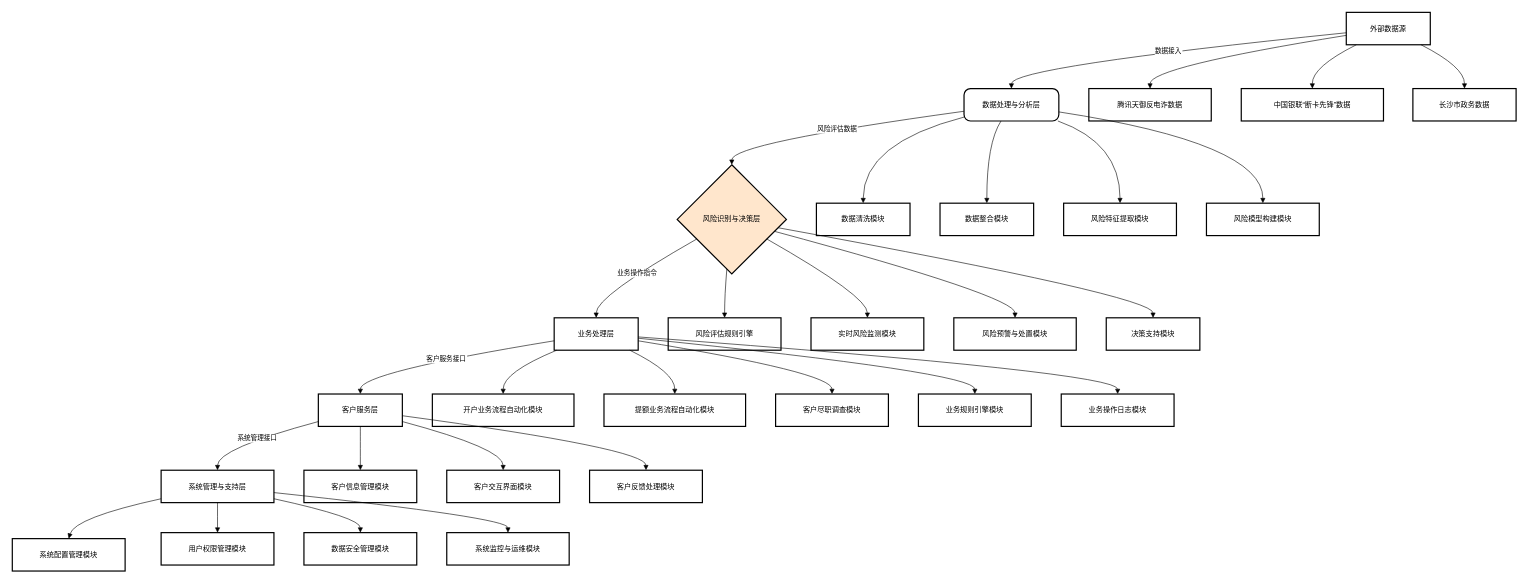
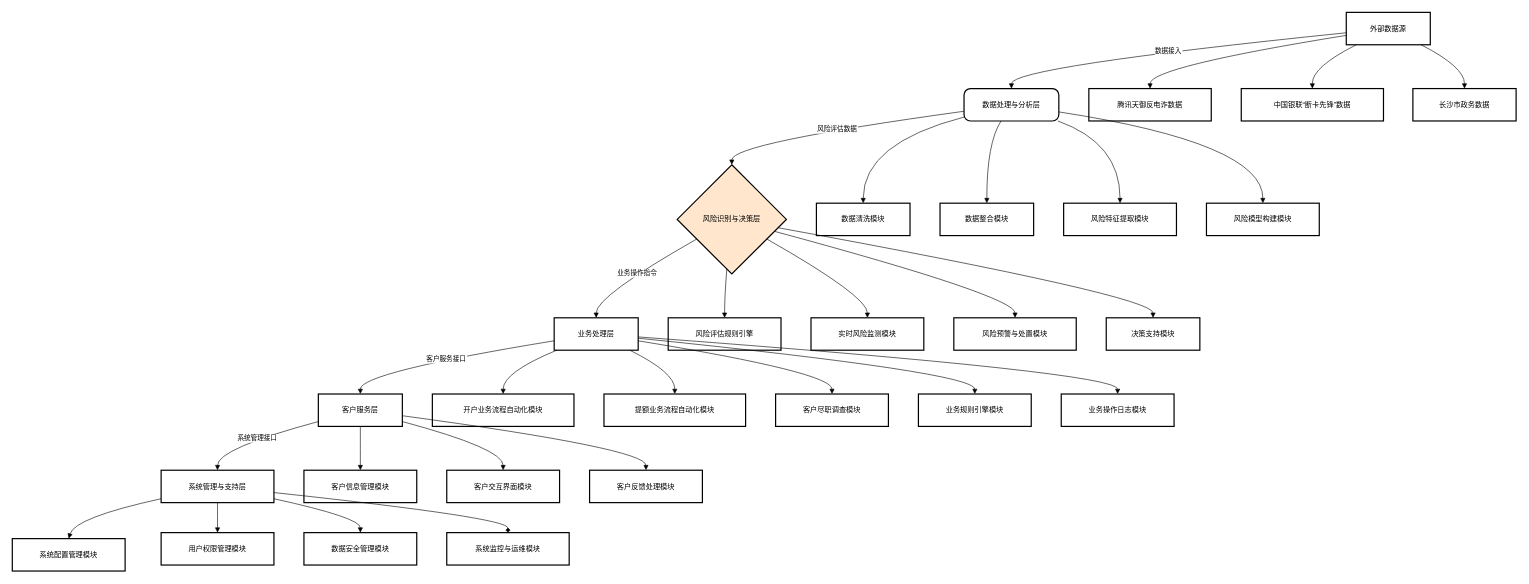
(506, 525) -> (506, 526)
